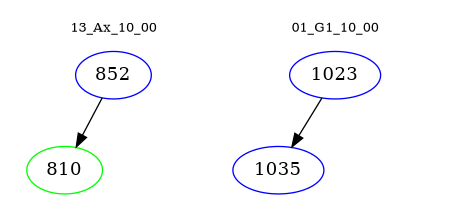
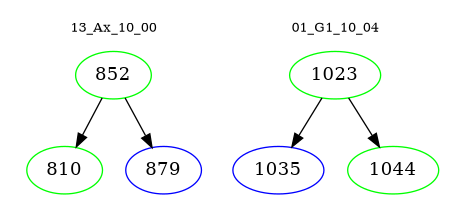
(336, 28) -> (336, 28)
(113, 75) -> (113, 75)
(335, 75) -> (335, 75)
none -> (164, 170)
none -> (393, 170)
